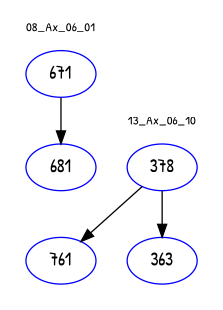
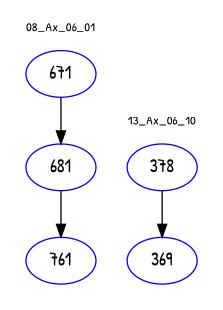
(125, 202) -> (61, 208)
(162, 261) -> (162, 261)
